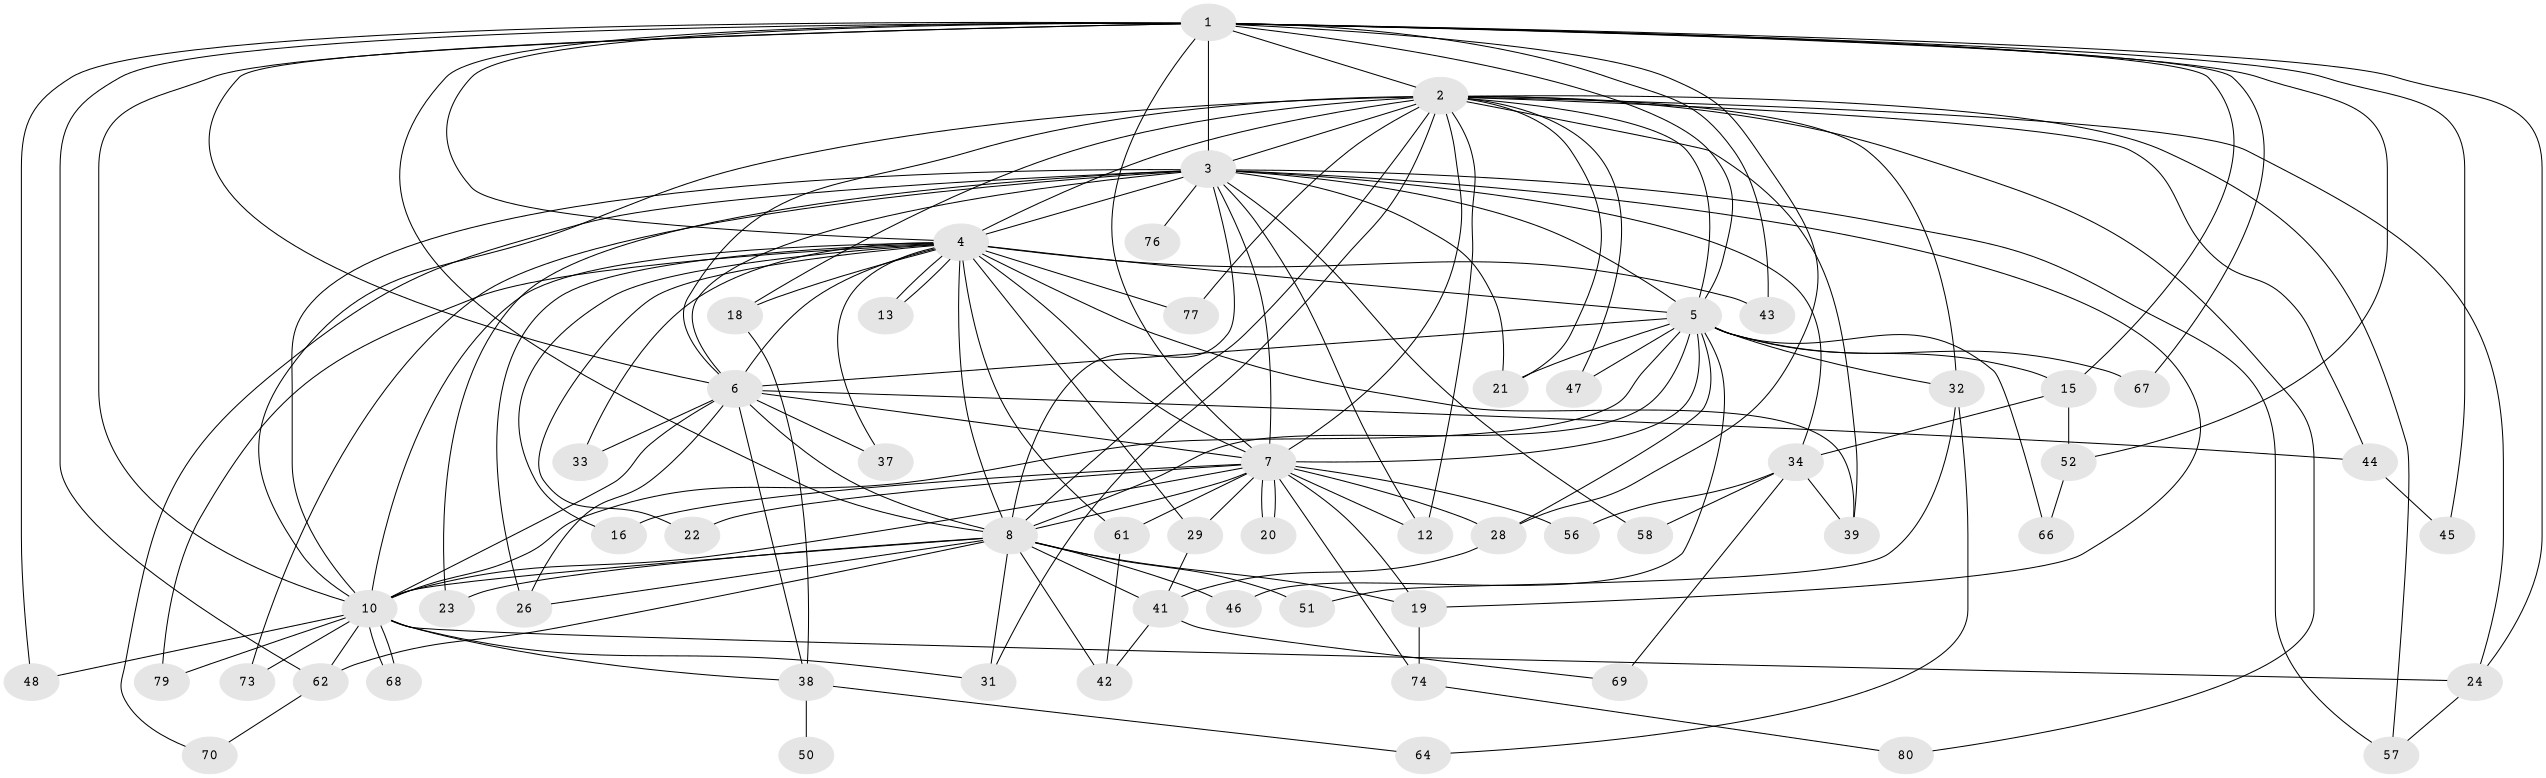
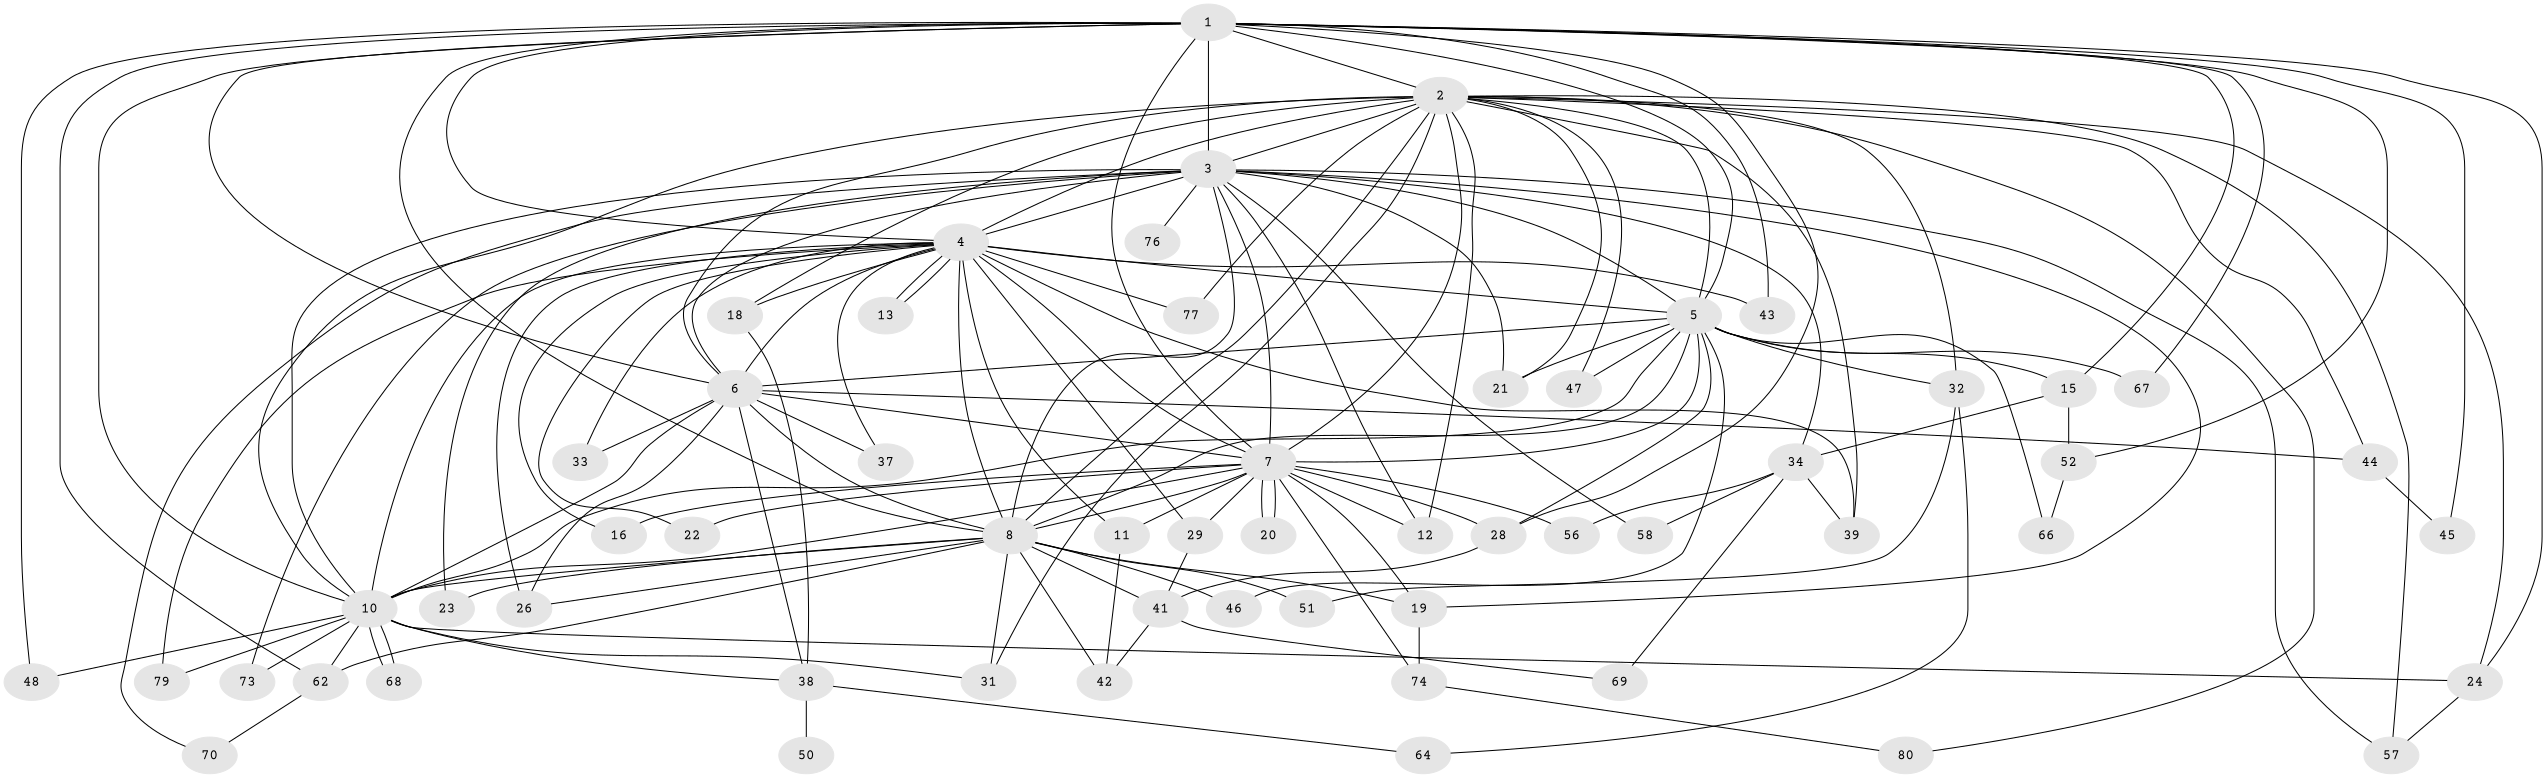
(1122, 535) -> (1122, 535)
